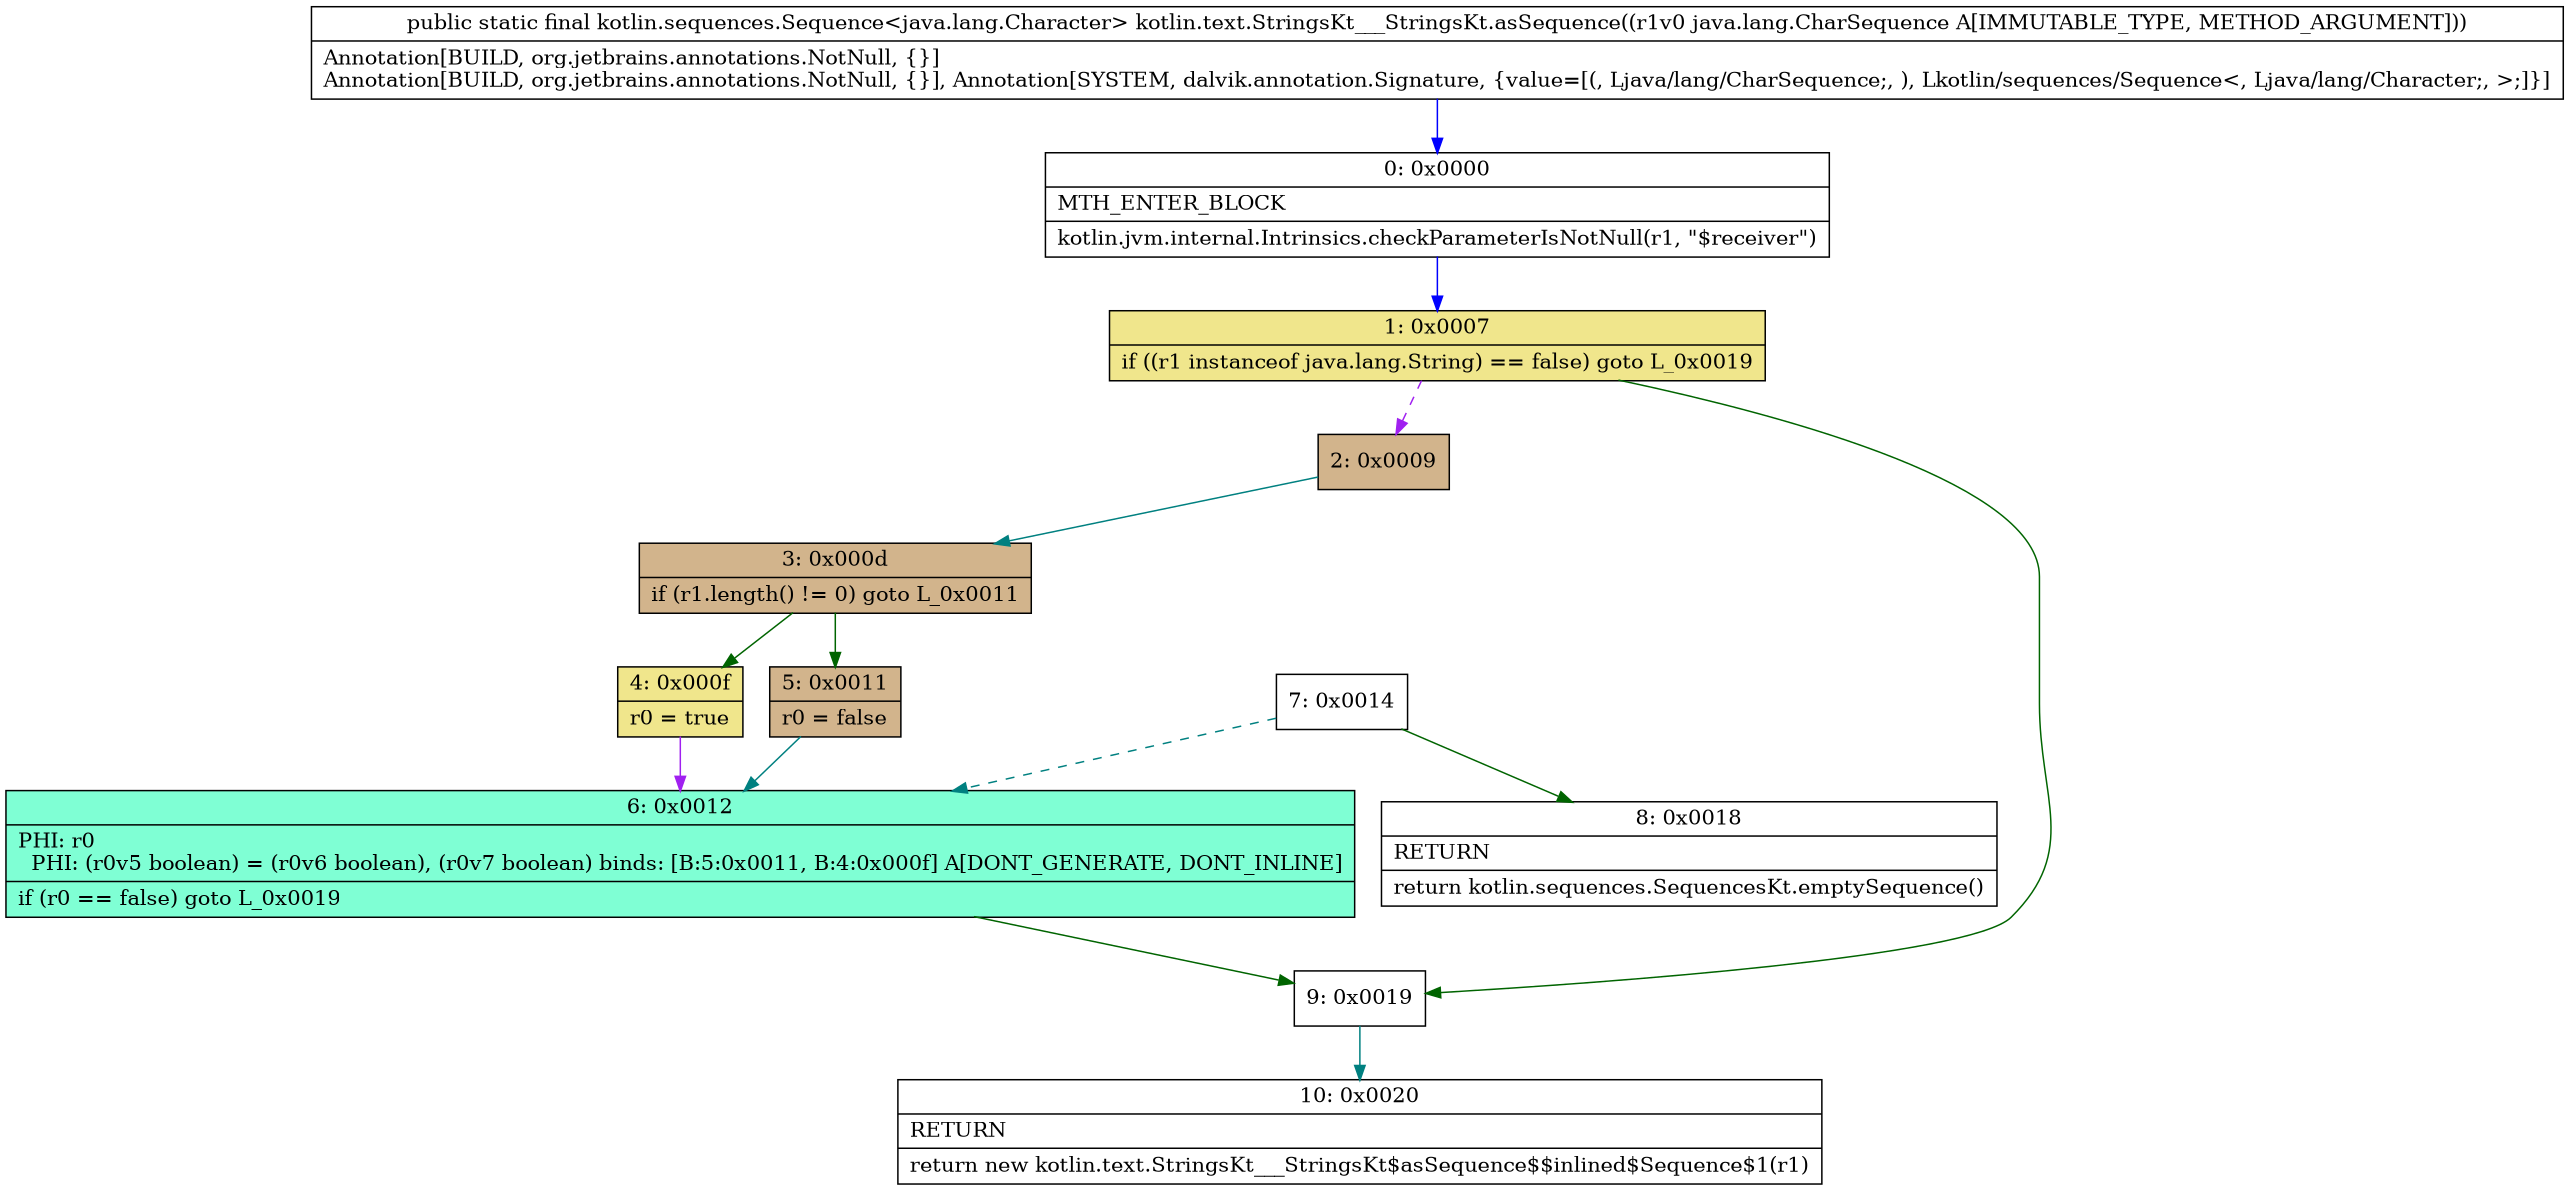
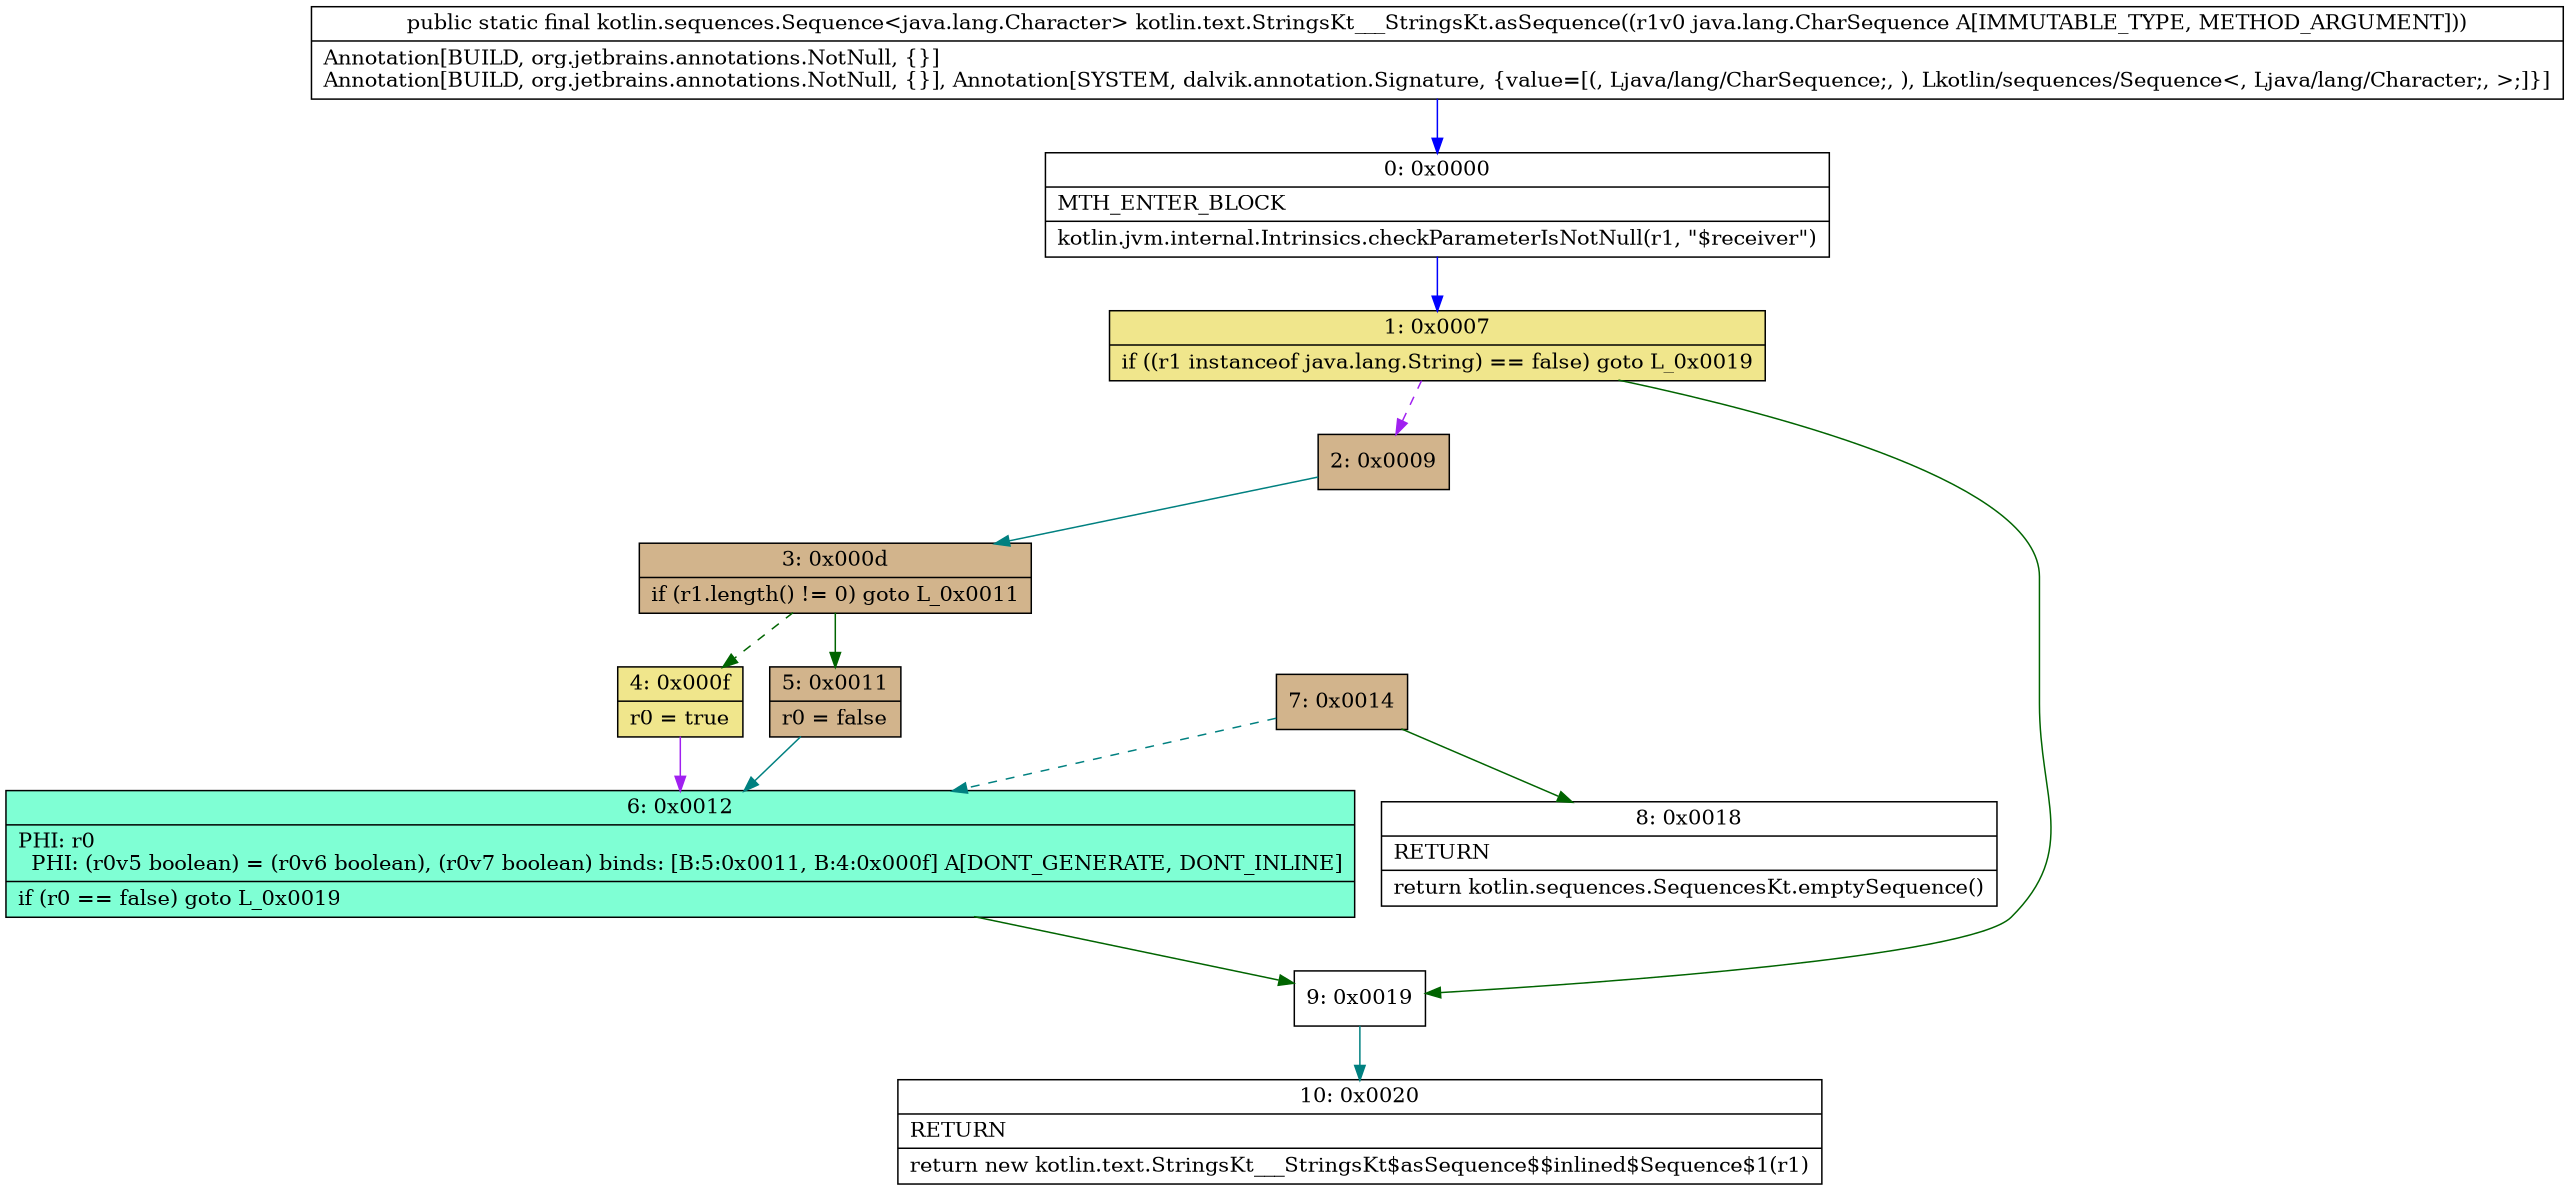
(764, 635) -> (764, 635)
(1342, 702) -> (1342, 702)
